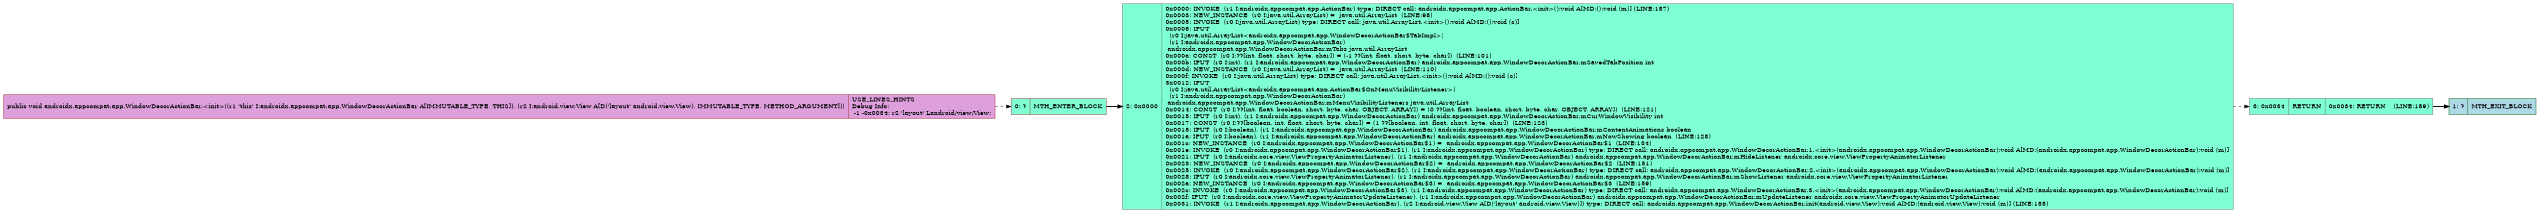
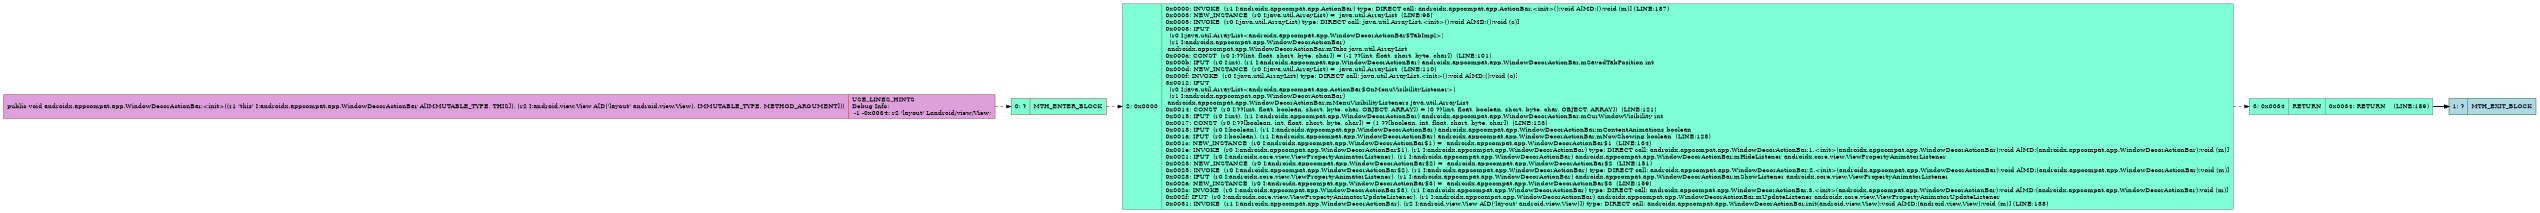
(1112, 107) -> (1112, 107)
